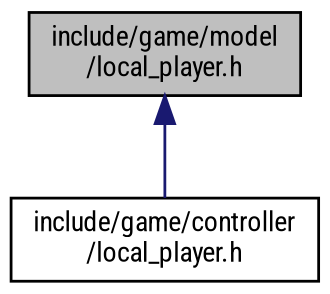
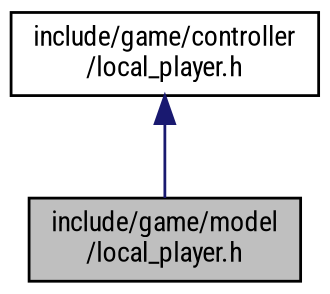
(165, 161) -> (165, 161)
